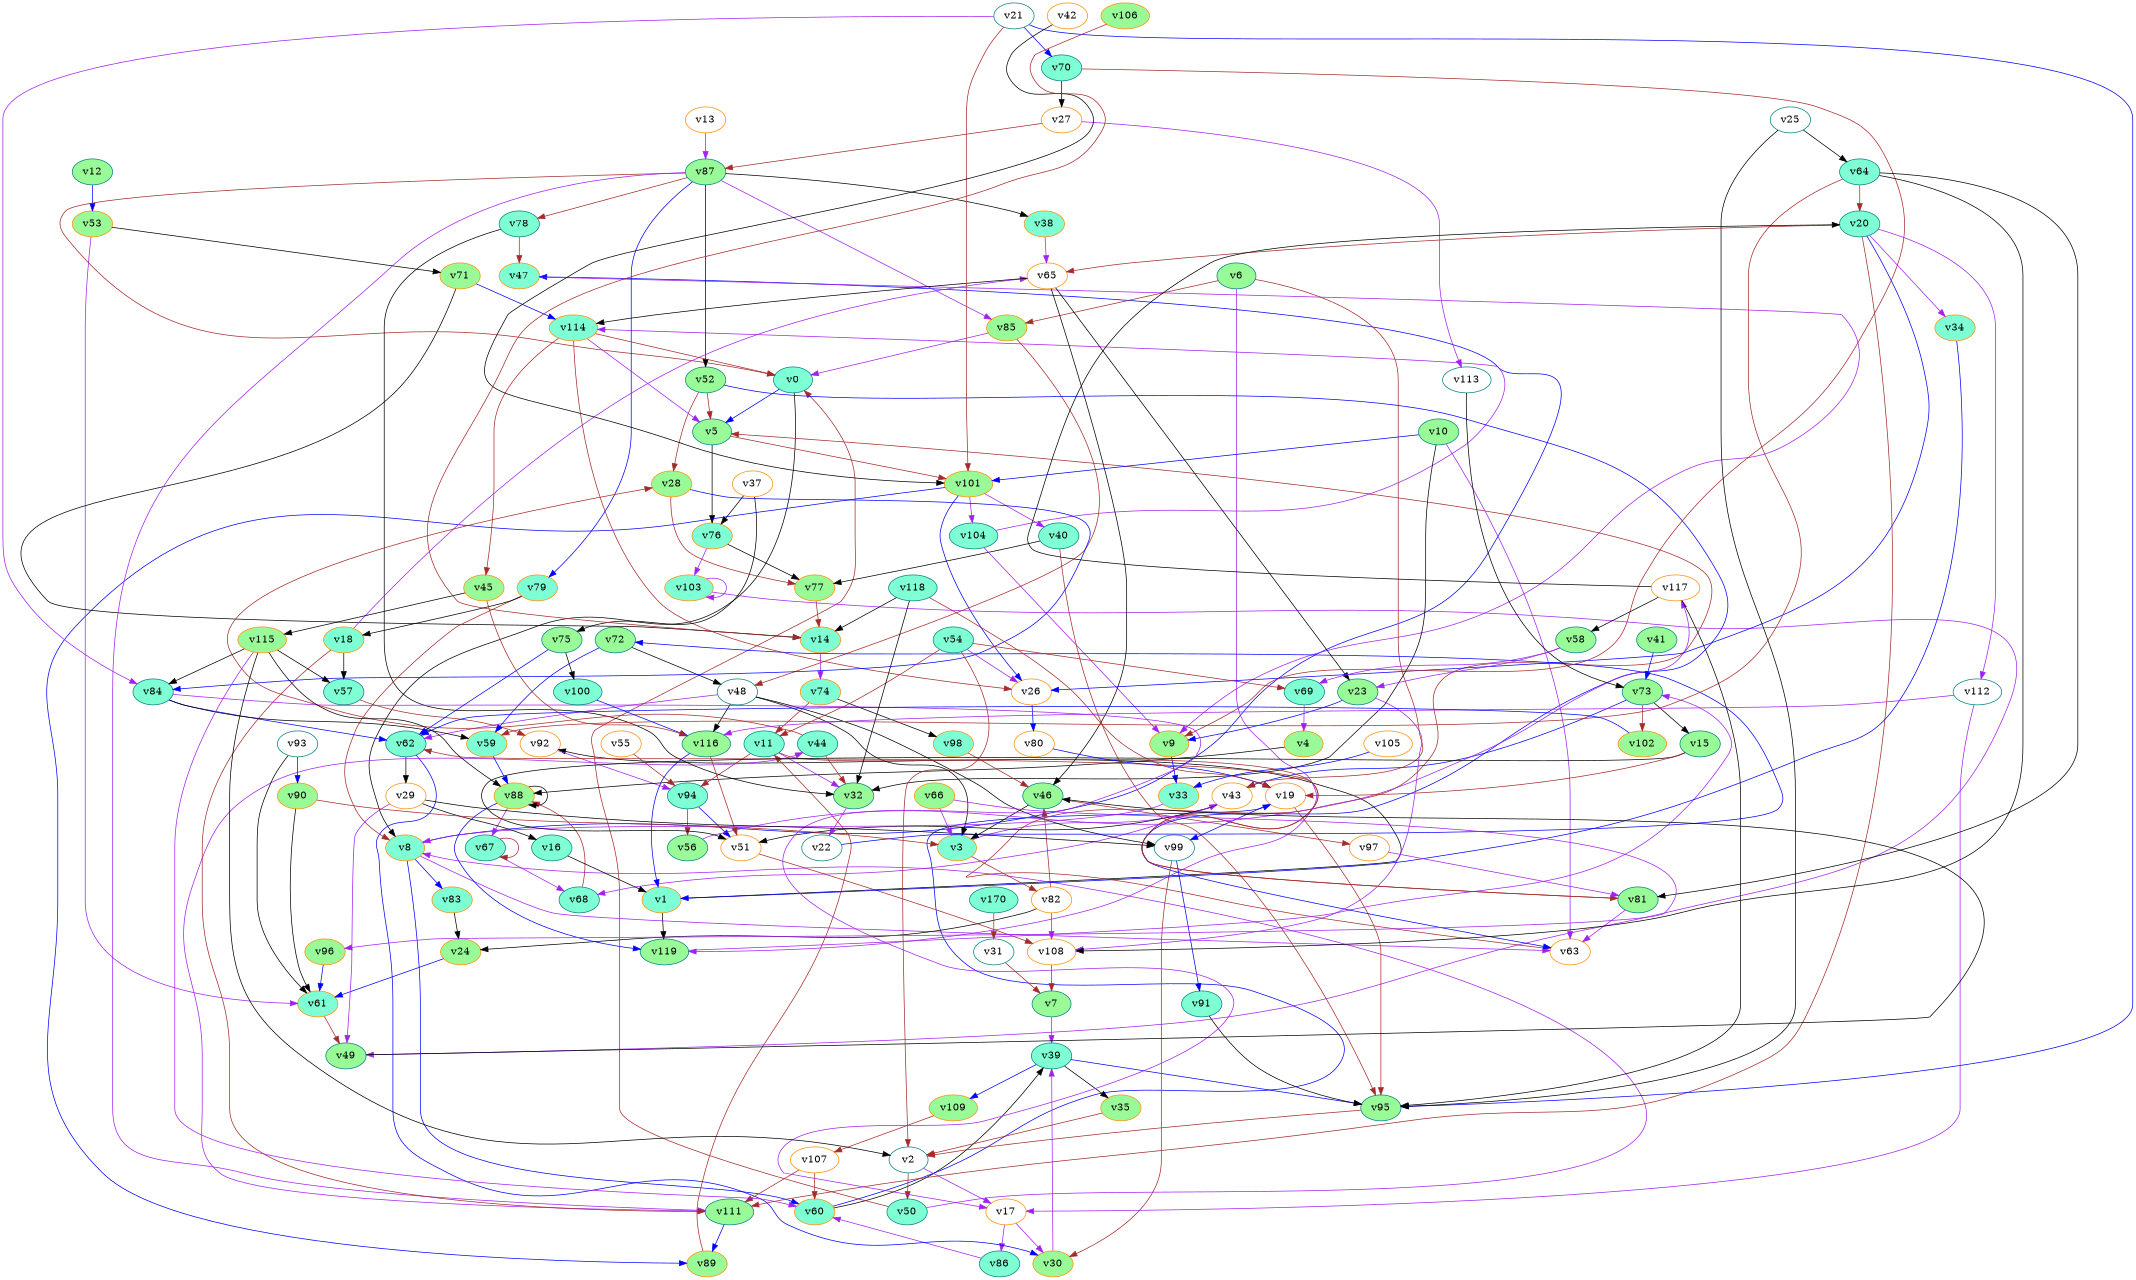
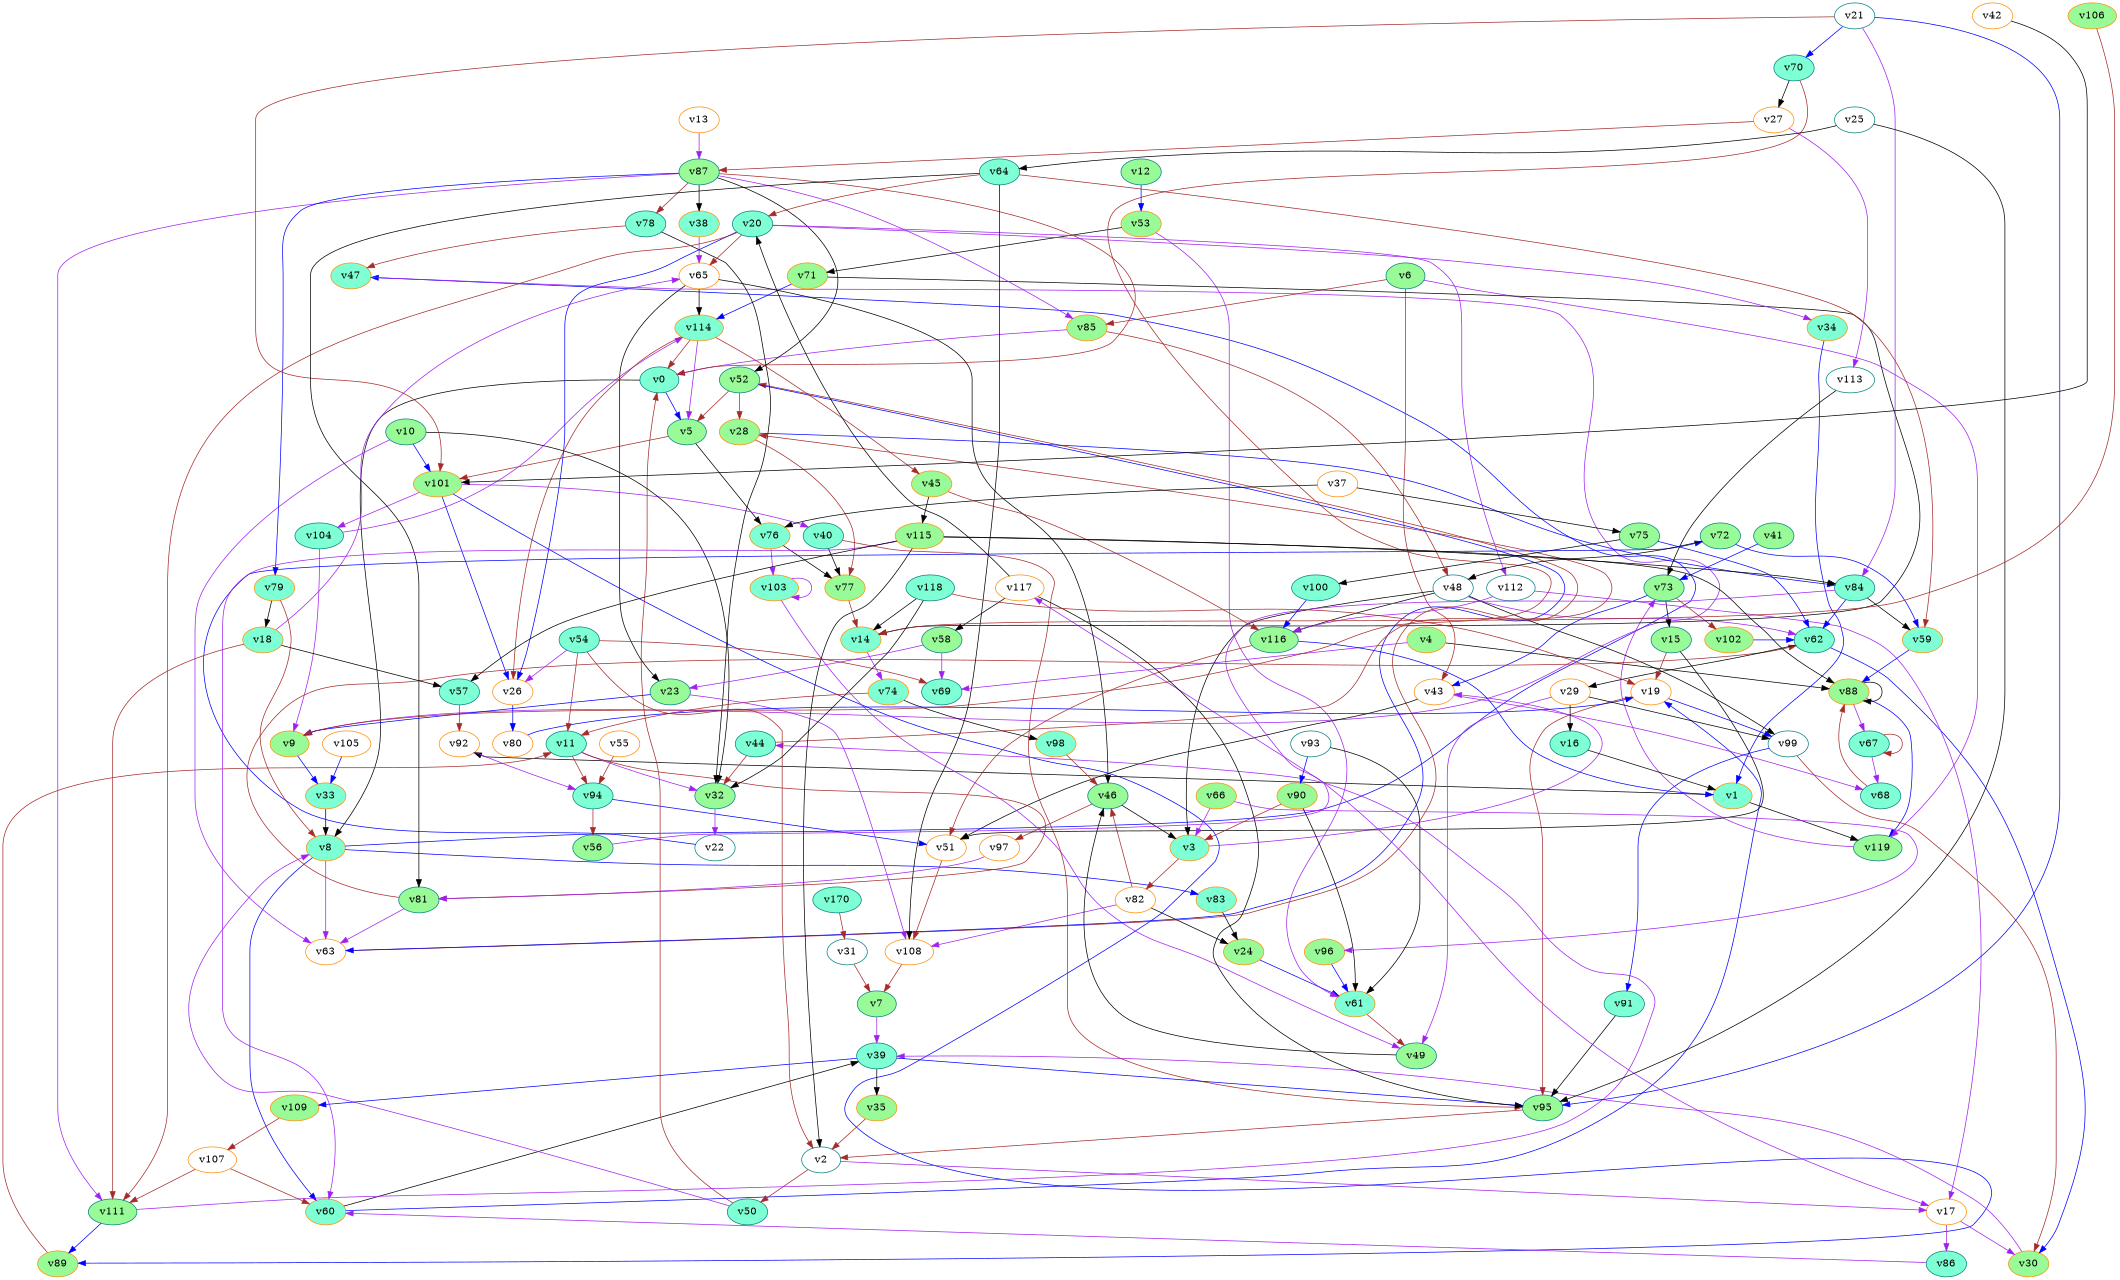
(1304, 718) -> (1133, 671)
(1438, 730) -> (1390, 857)
(797, 826) -> (326, 814)
